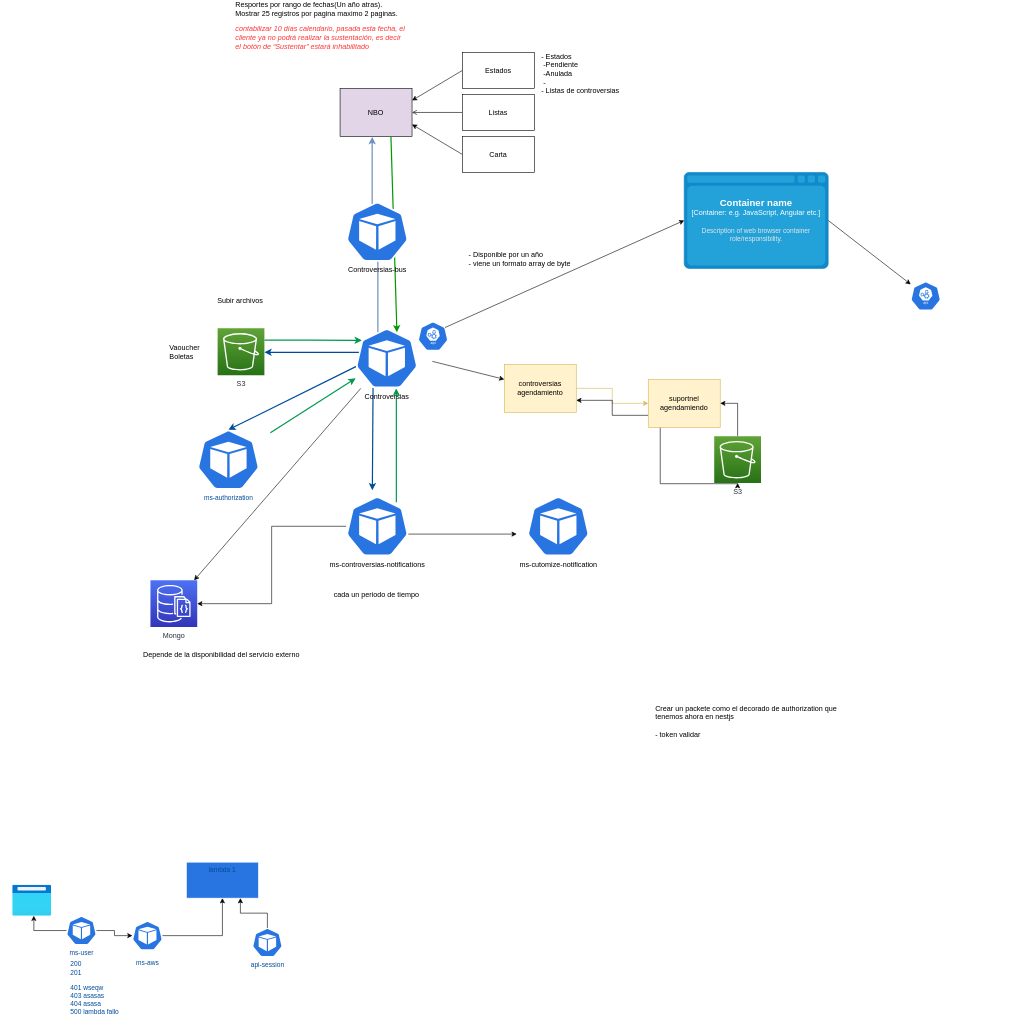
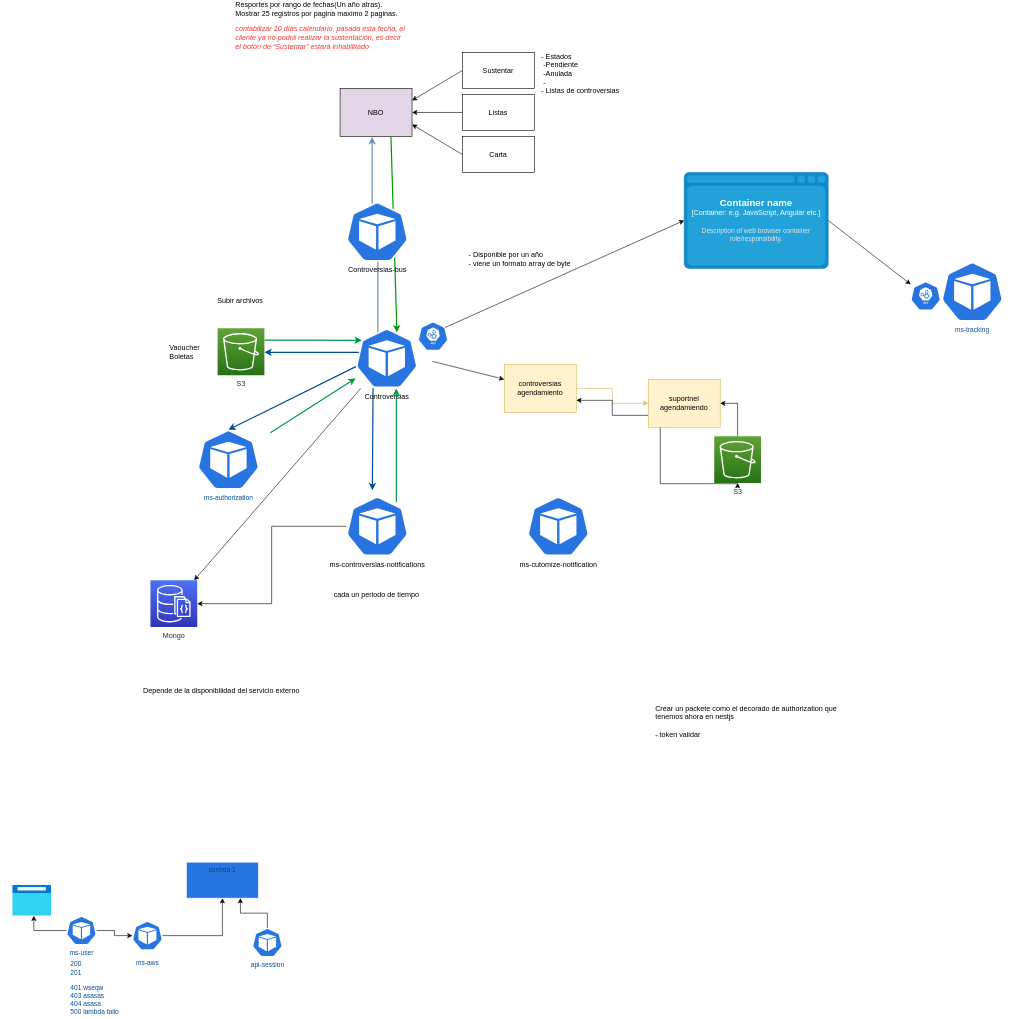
(498, 71) -> (498, 71)
(416, 113) -> (417, 113)
none -> (972, 292)
(511, 534) -> none
(241, 656) -> (241, 692)
